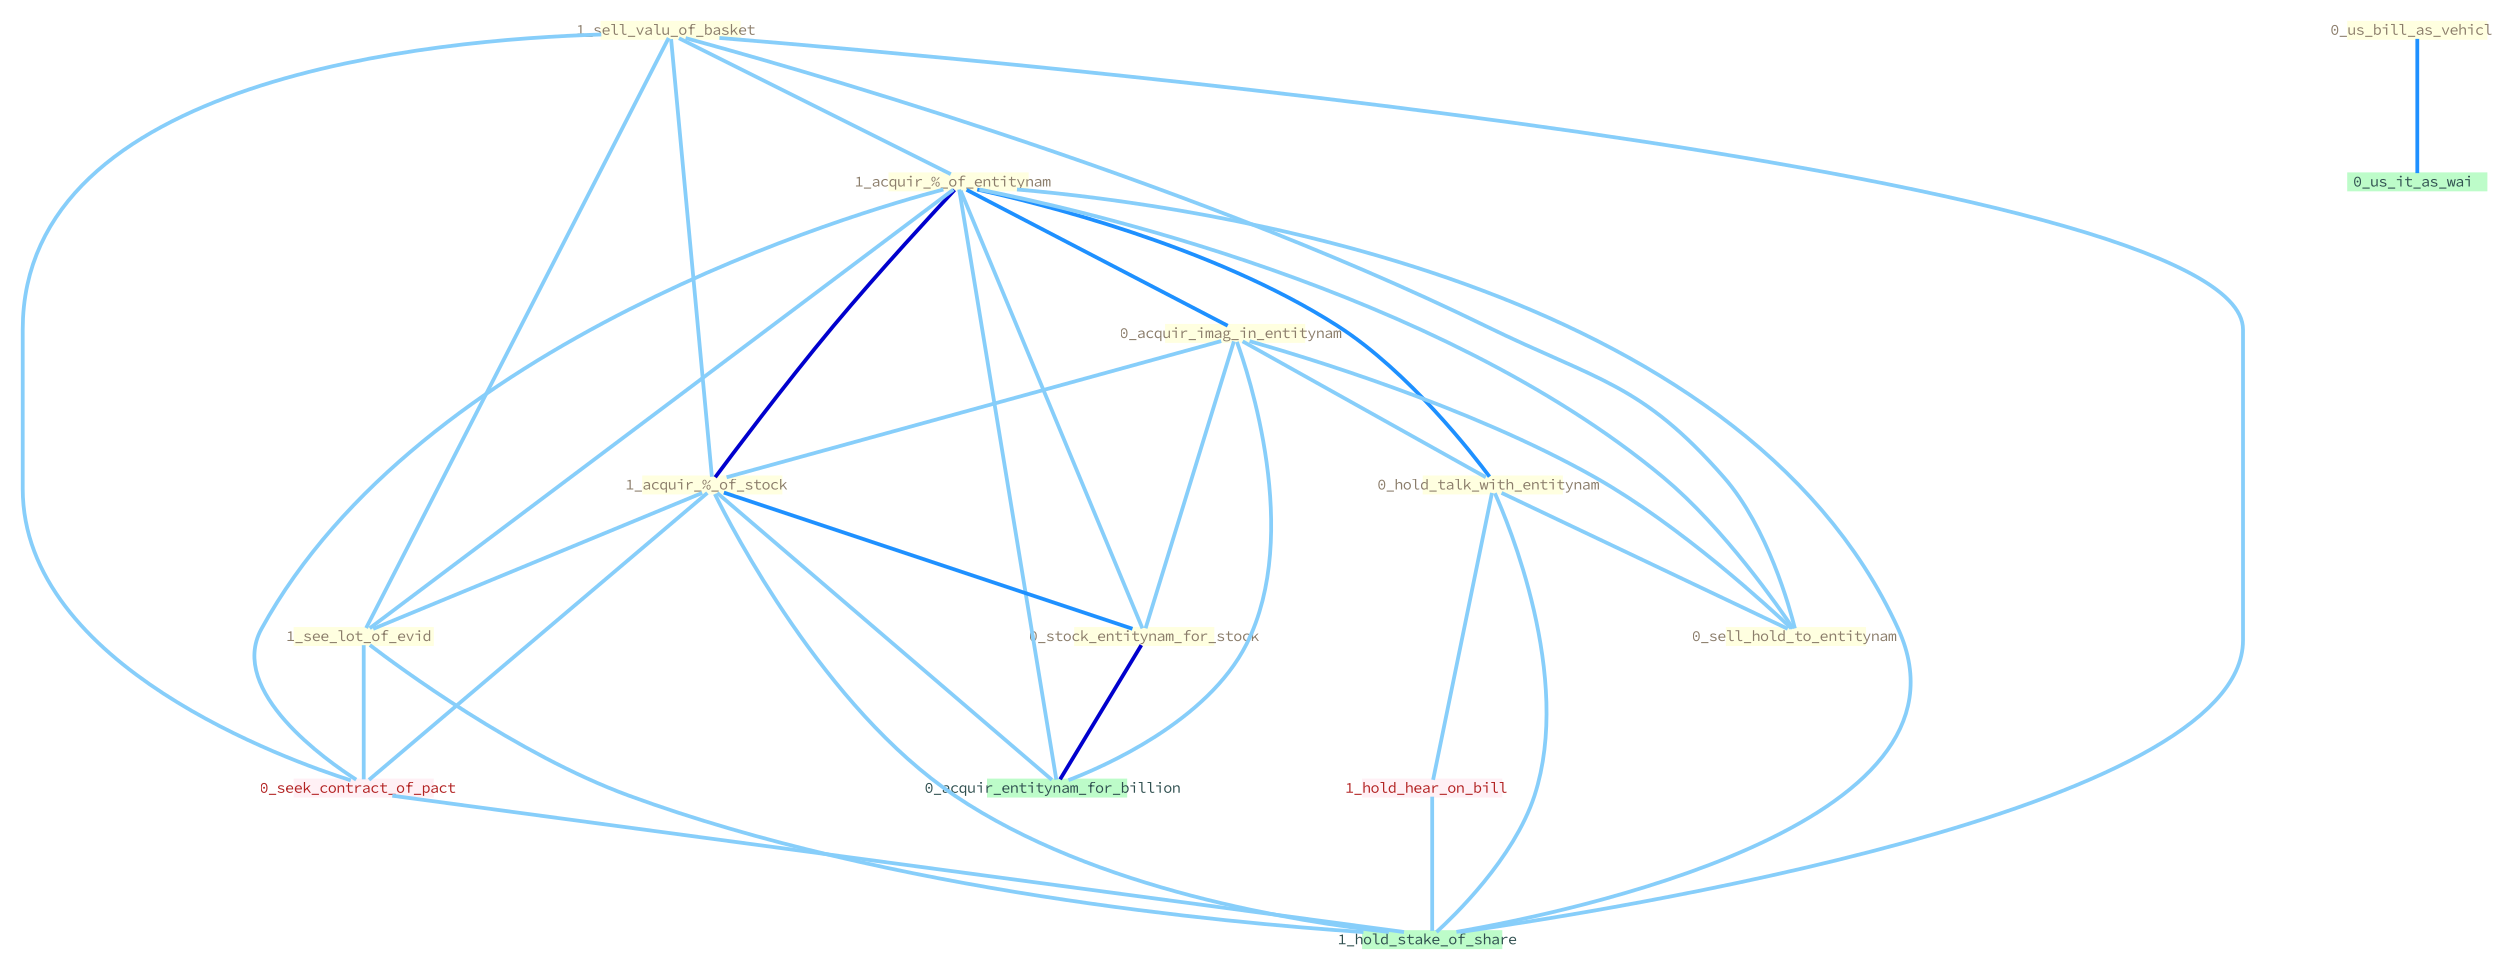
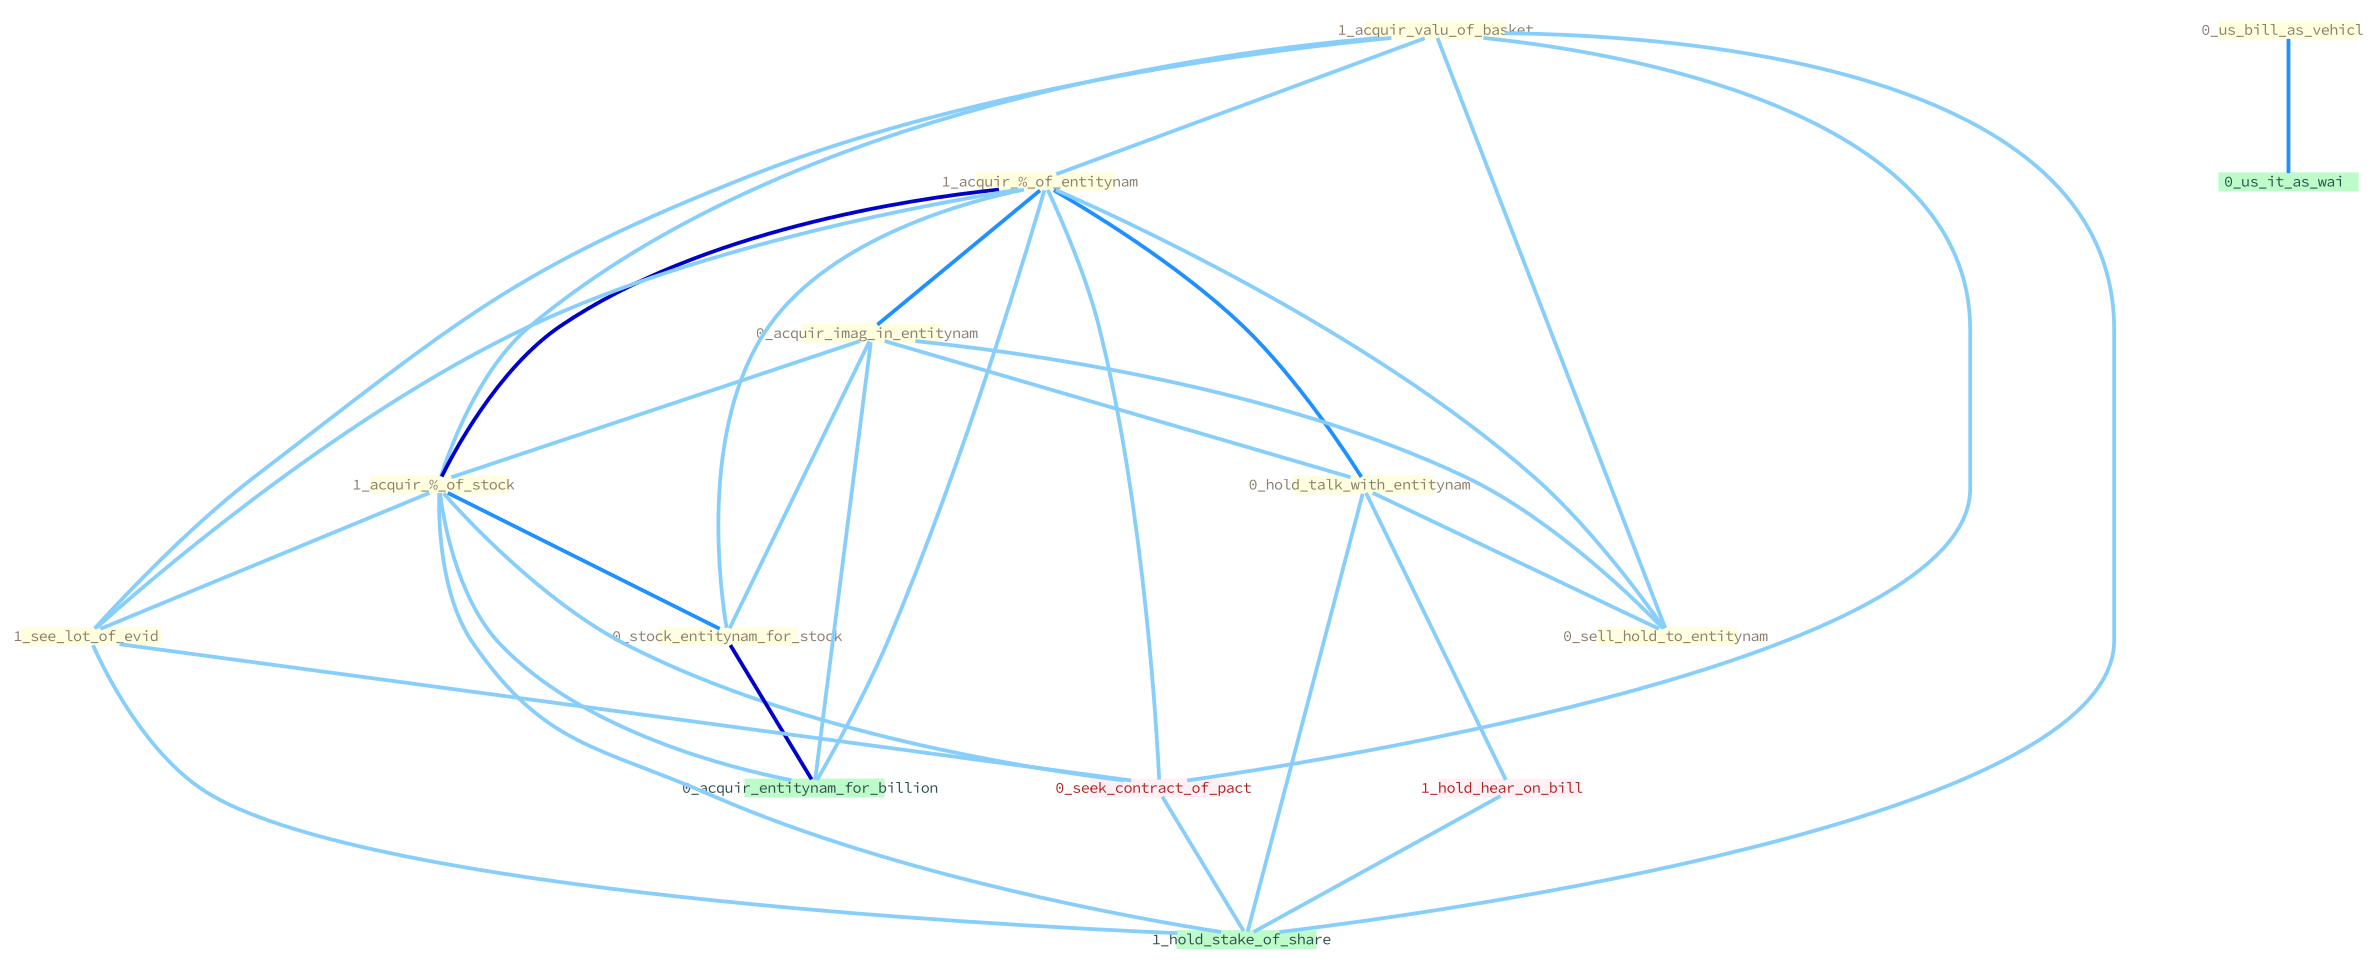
(671, 30) -> (1436, 30)
(1770, 462) -> none
